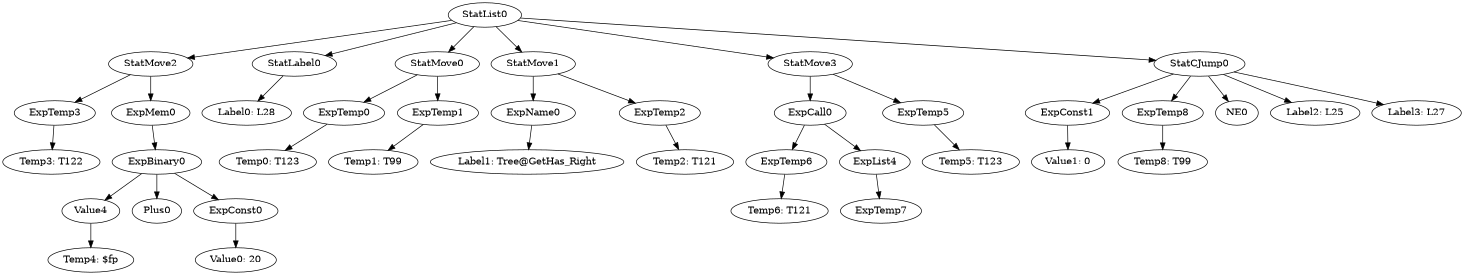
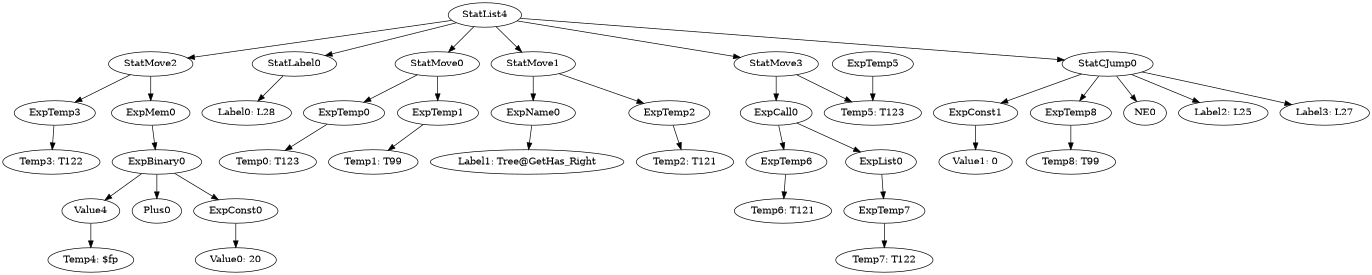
(485, 15) -> (485, 15)
(864, 87) -> (821, 87)
(875, 162) -> (881, 162)
none -> (884, 260)
